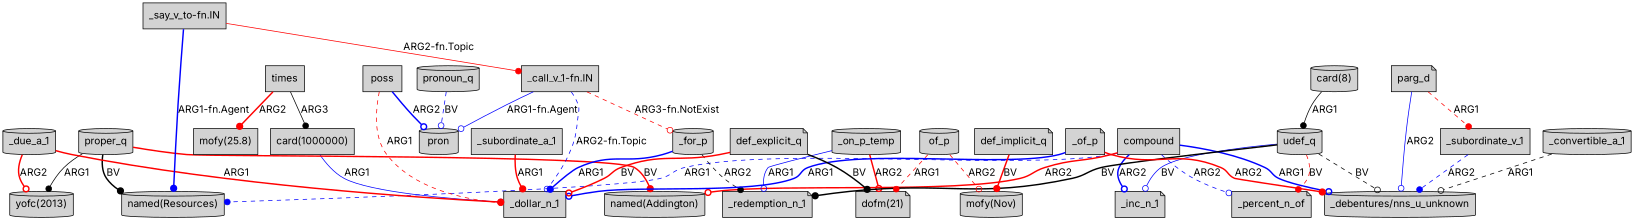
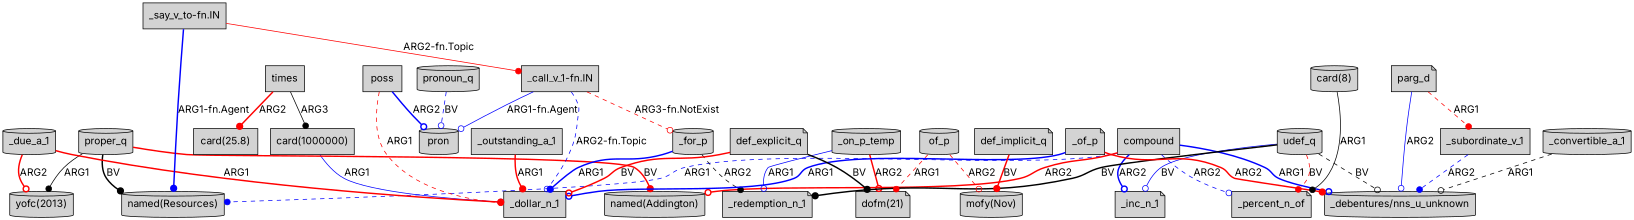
(1311, 106) -> (1339, 144)
(226, 142) -> (226, 142)
(517, 142) -> (517, 142)
